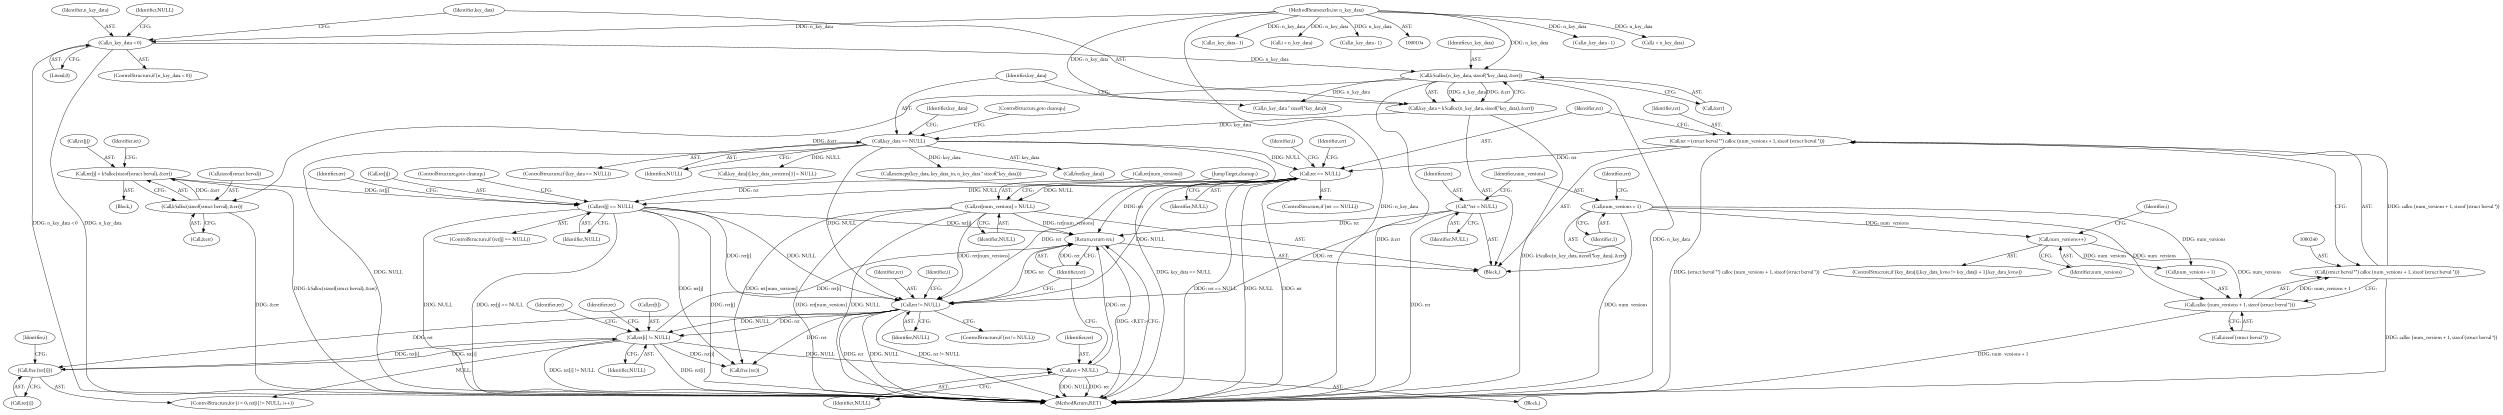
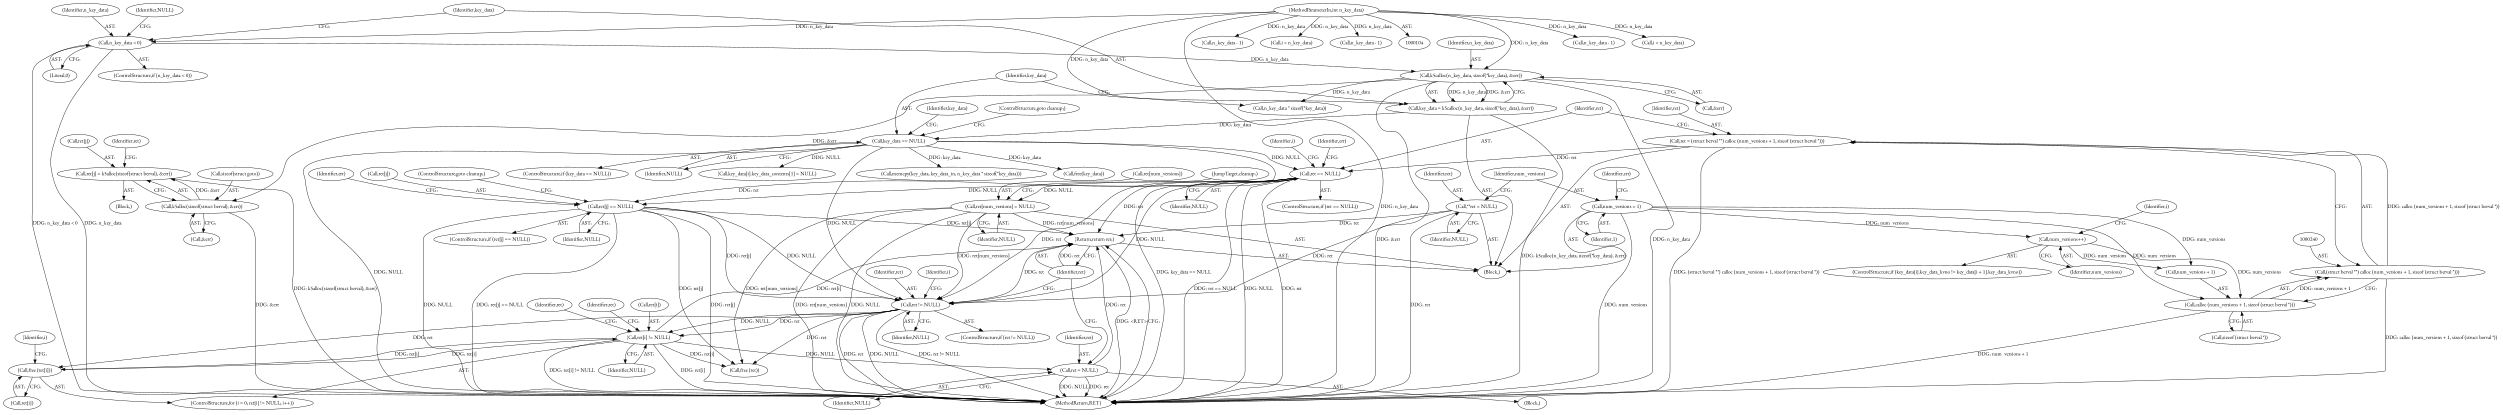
(1025, 157) -> (1025, 157)
(235, 174) -> (235, 174)
(373, 194) -> none
(970, 321) -> (970, 321)
(464, 370) -> (464, 370)
